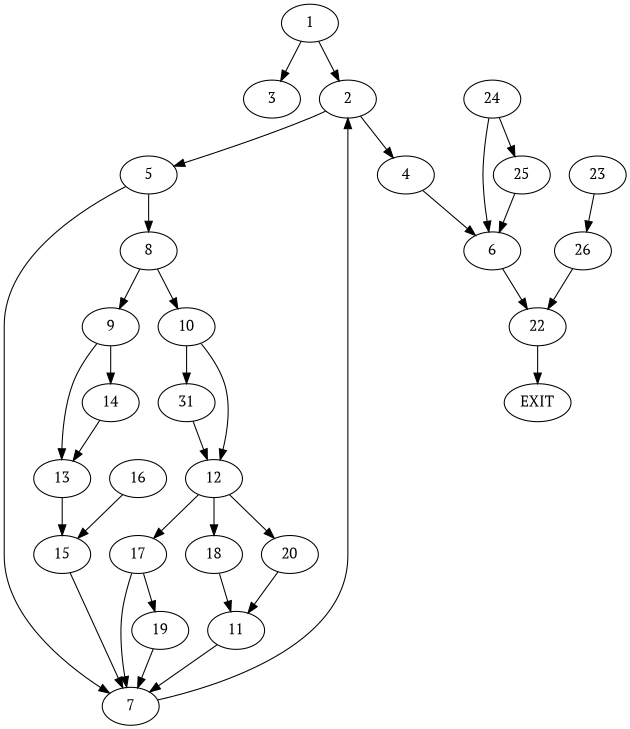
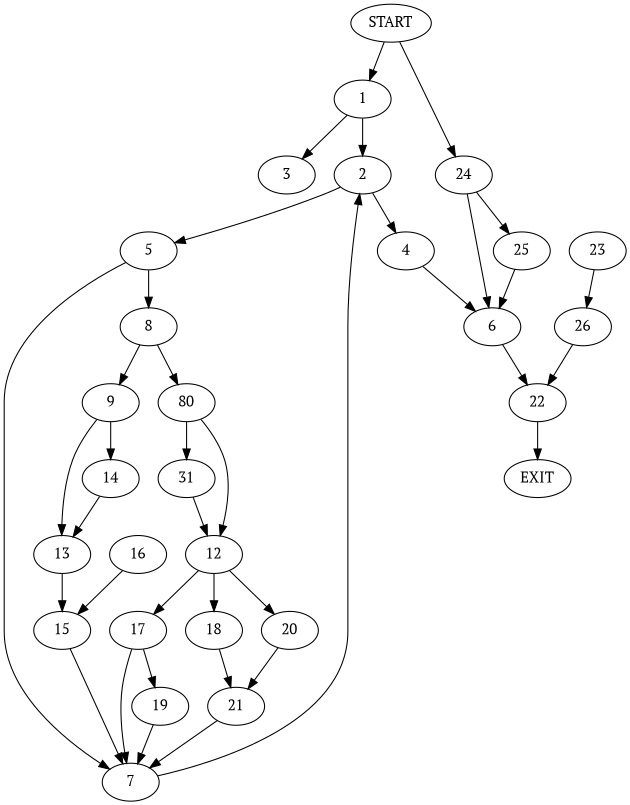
none -> (391, 23)
(187, 327) -> (187, 403)
(236, 630) -> (236, 706)
